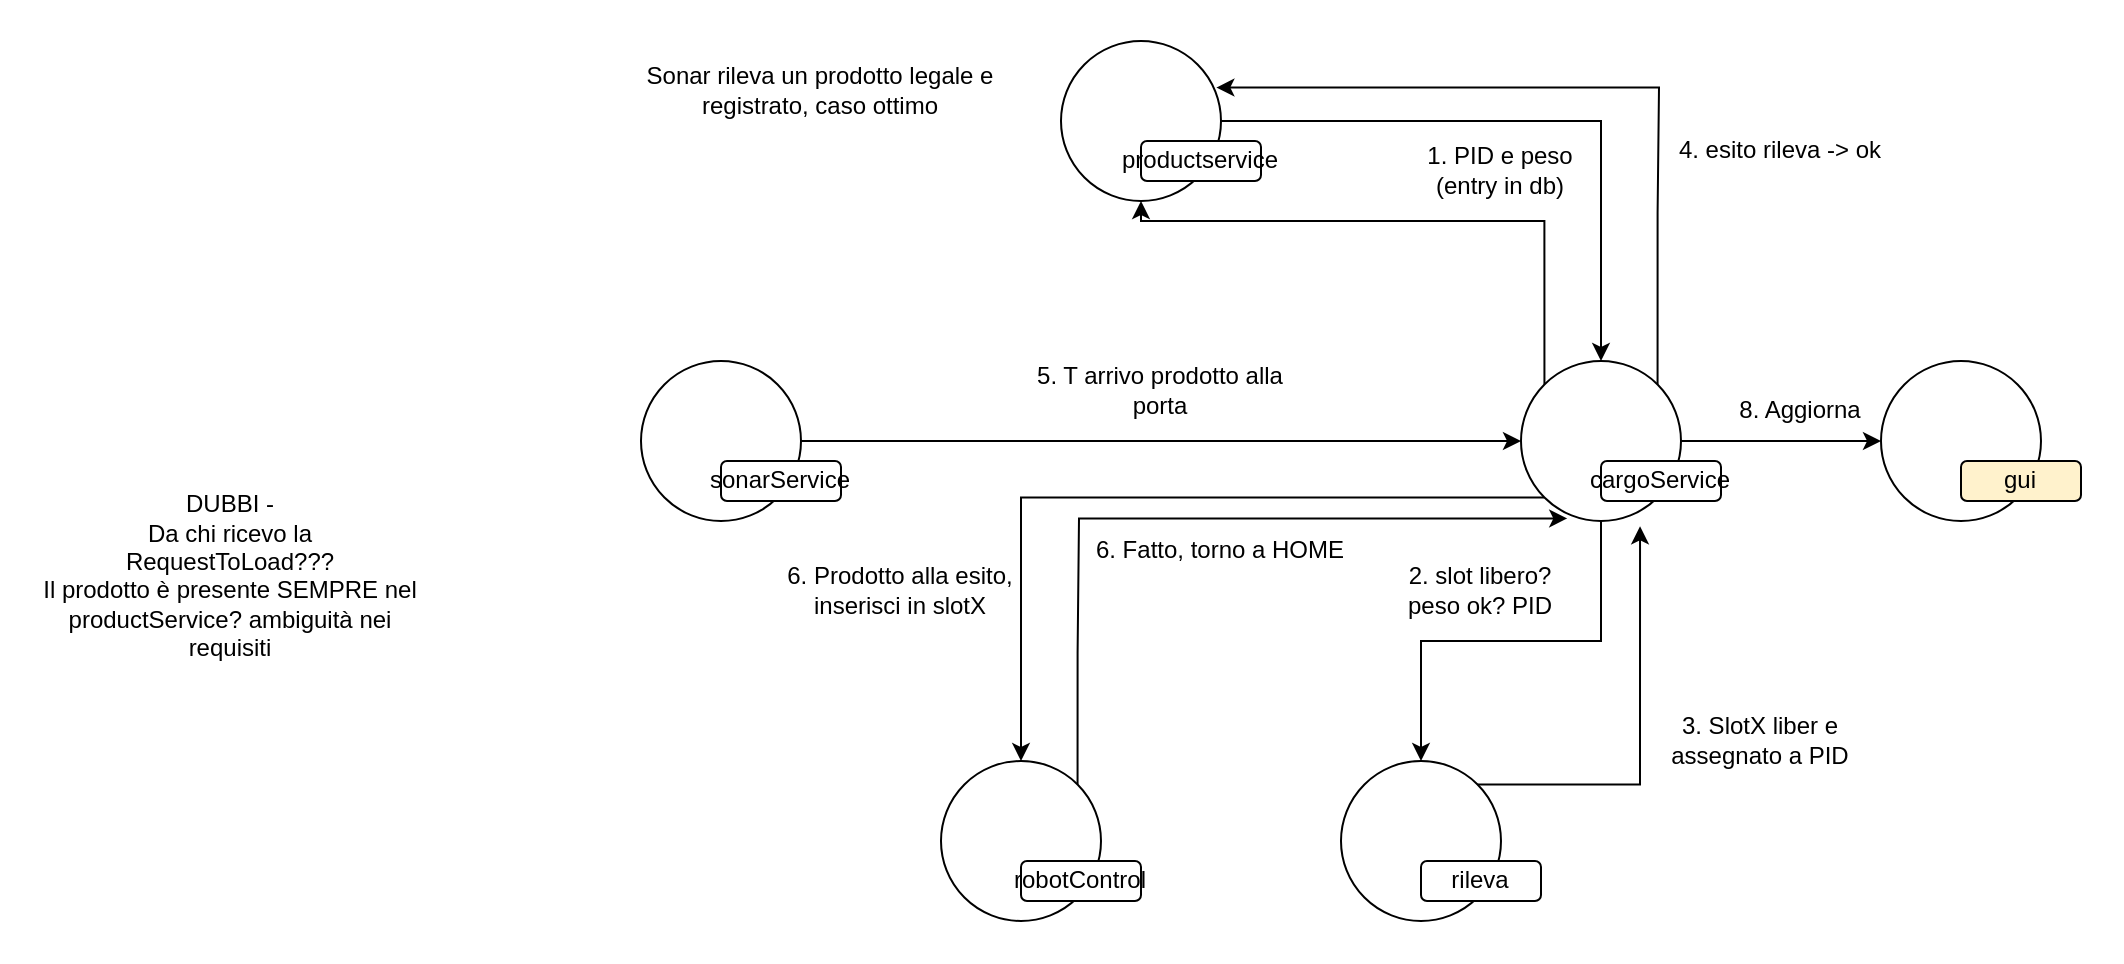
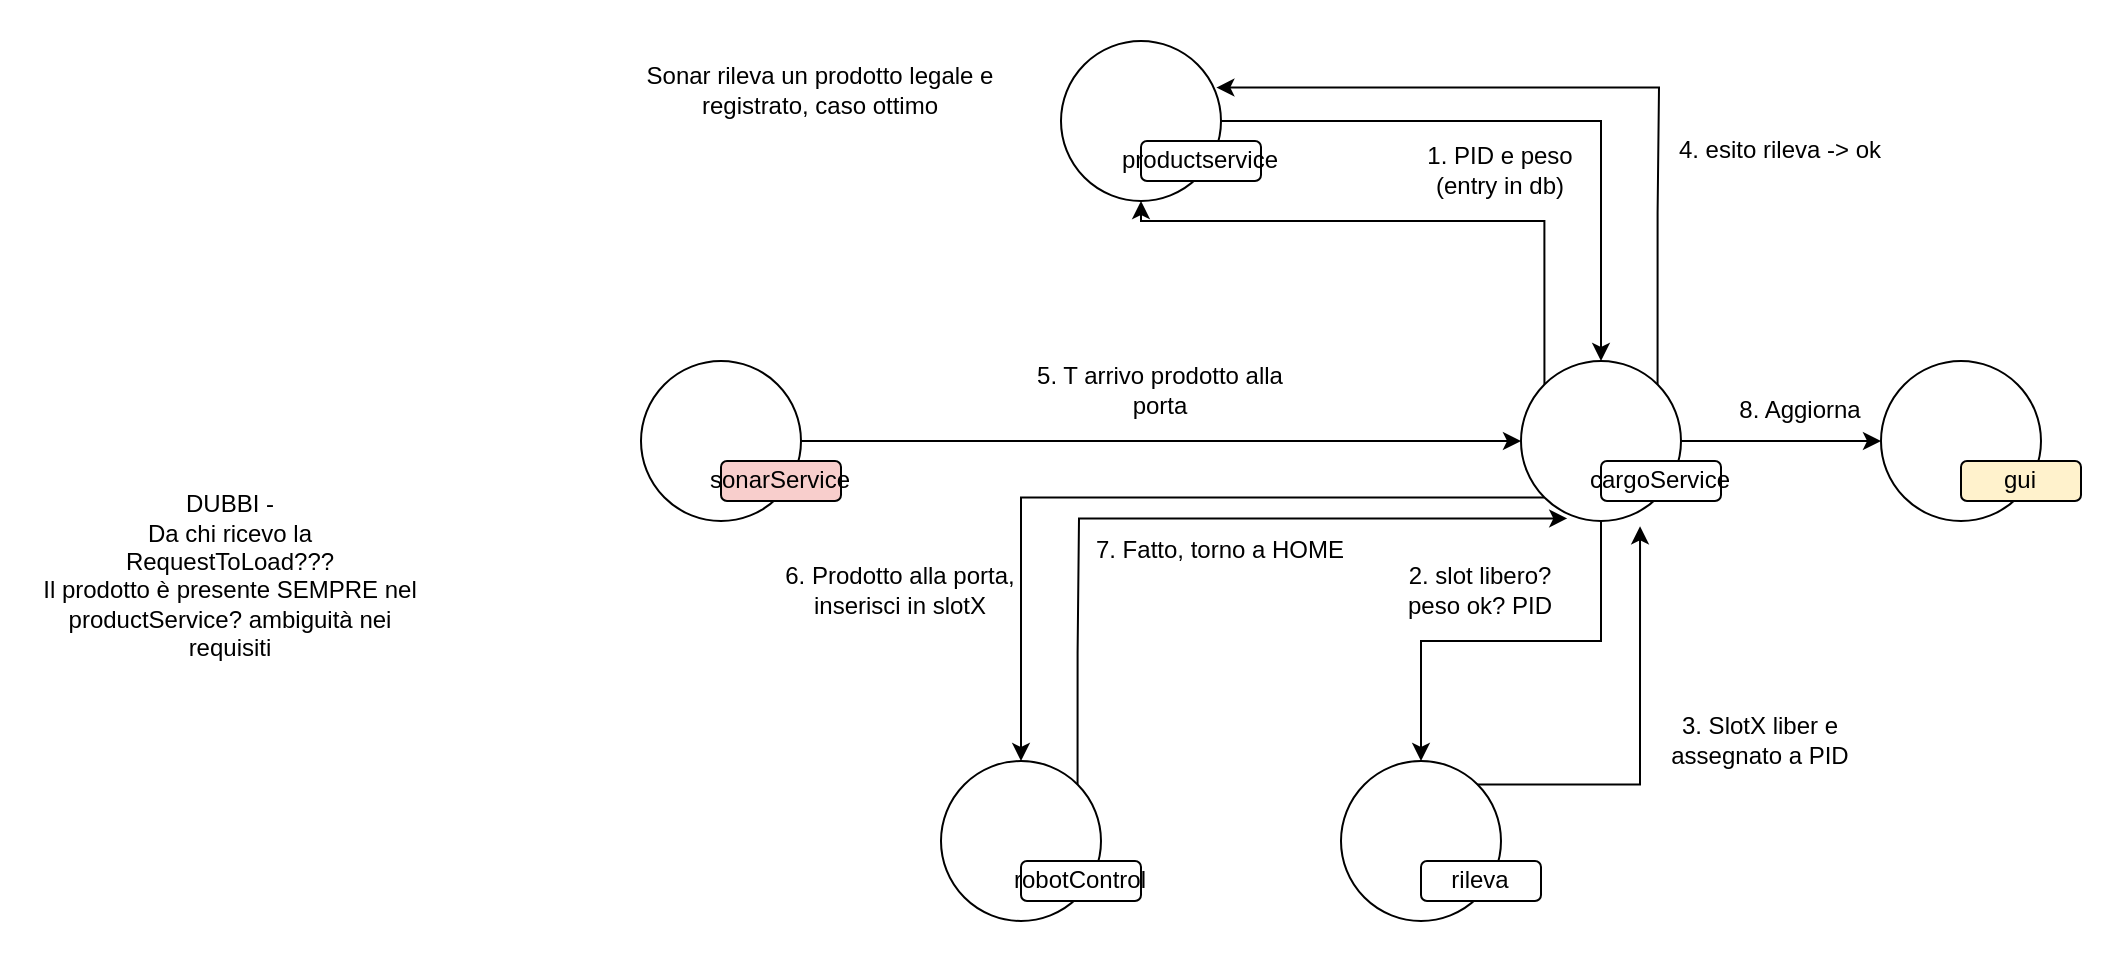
(781, 481) -> (781, 481)
(1221, 551) -> (1221, 551)
(901, 591) -> (901, 591)
